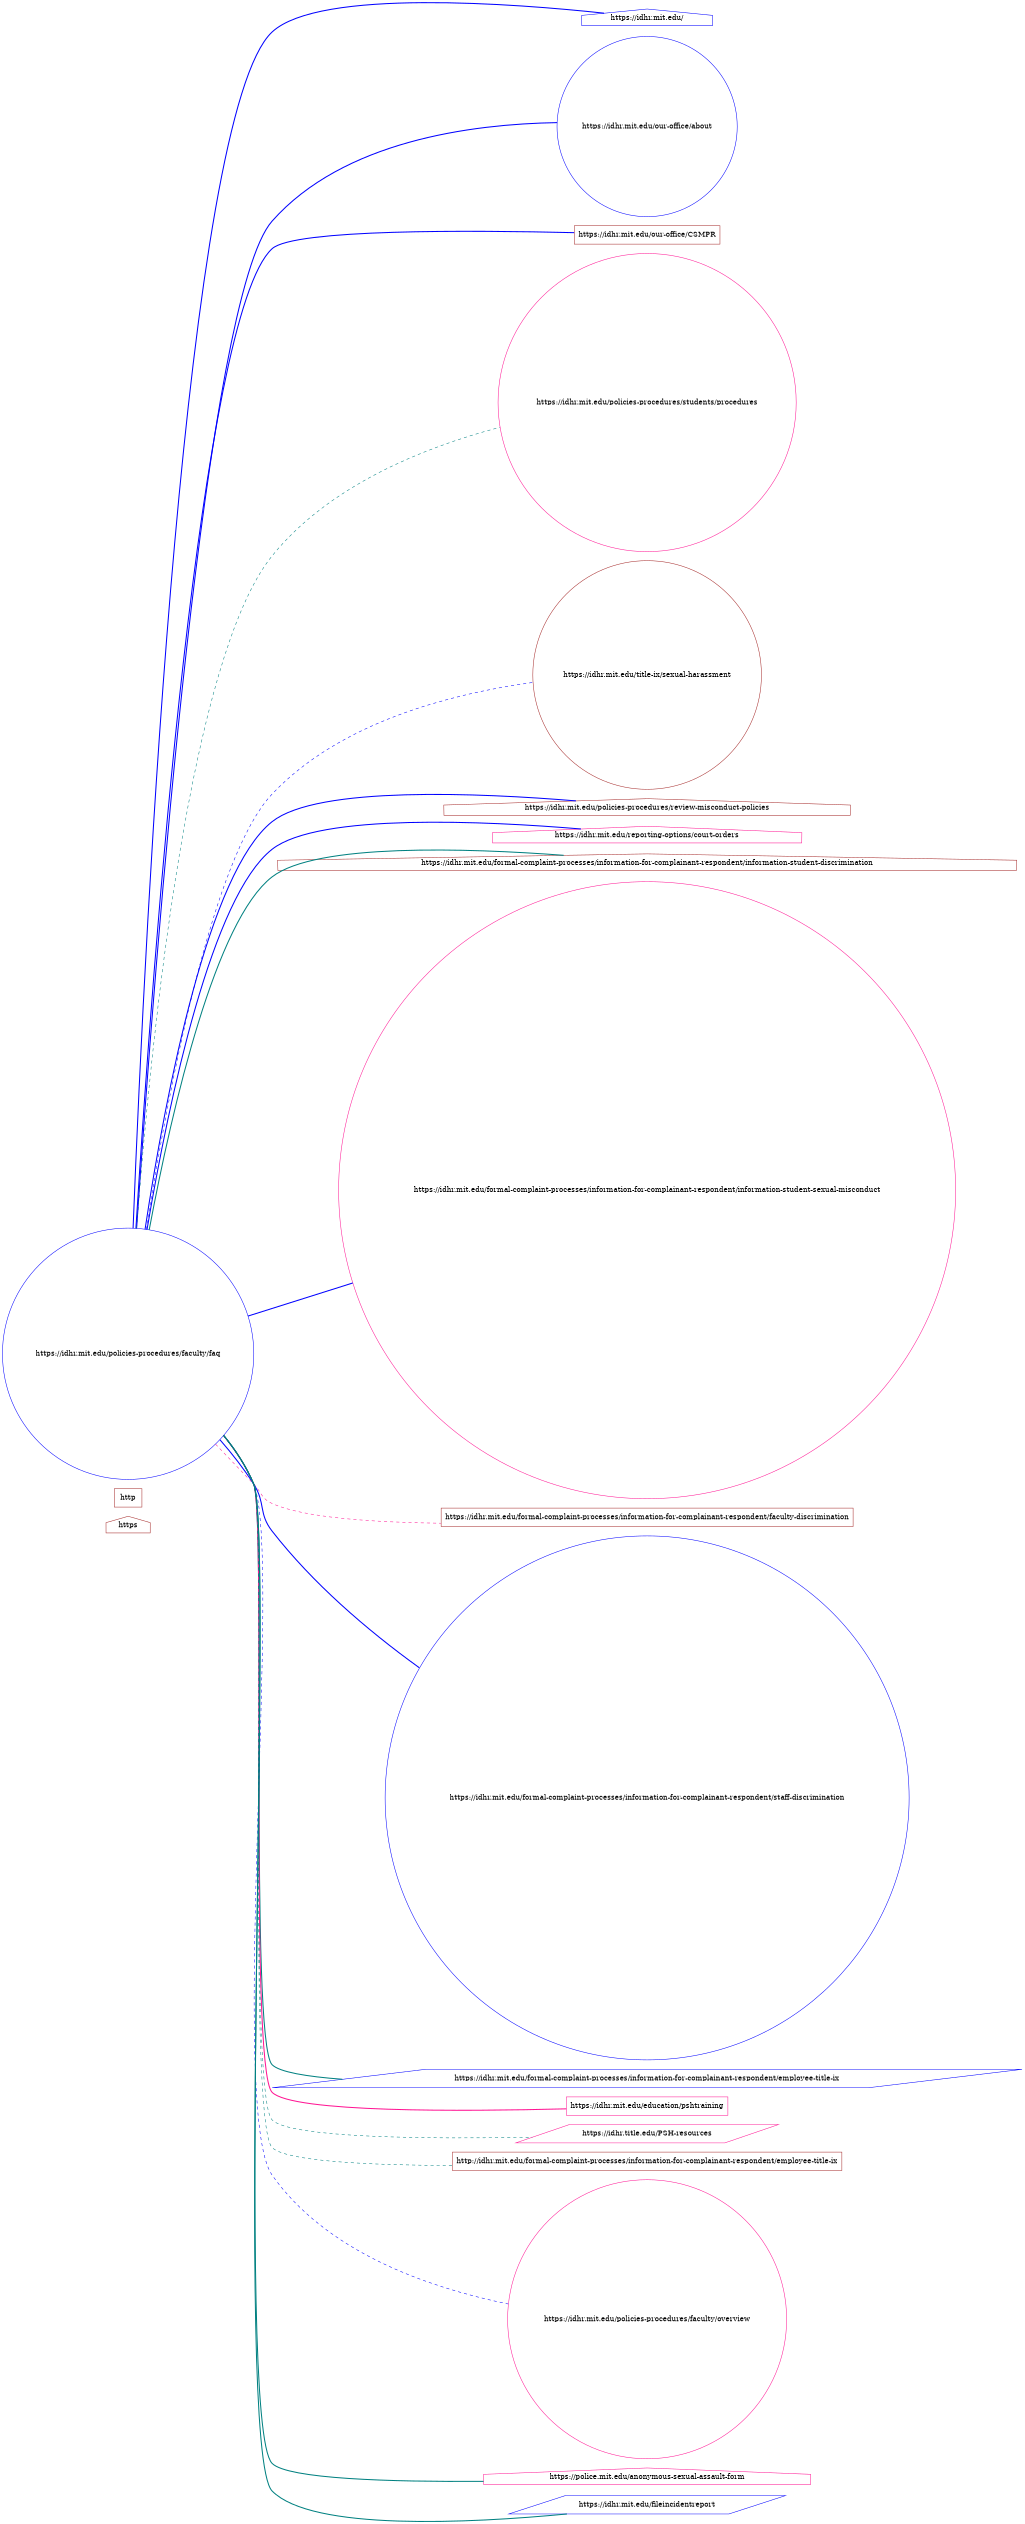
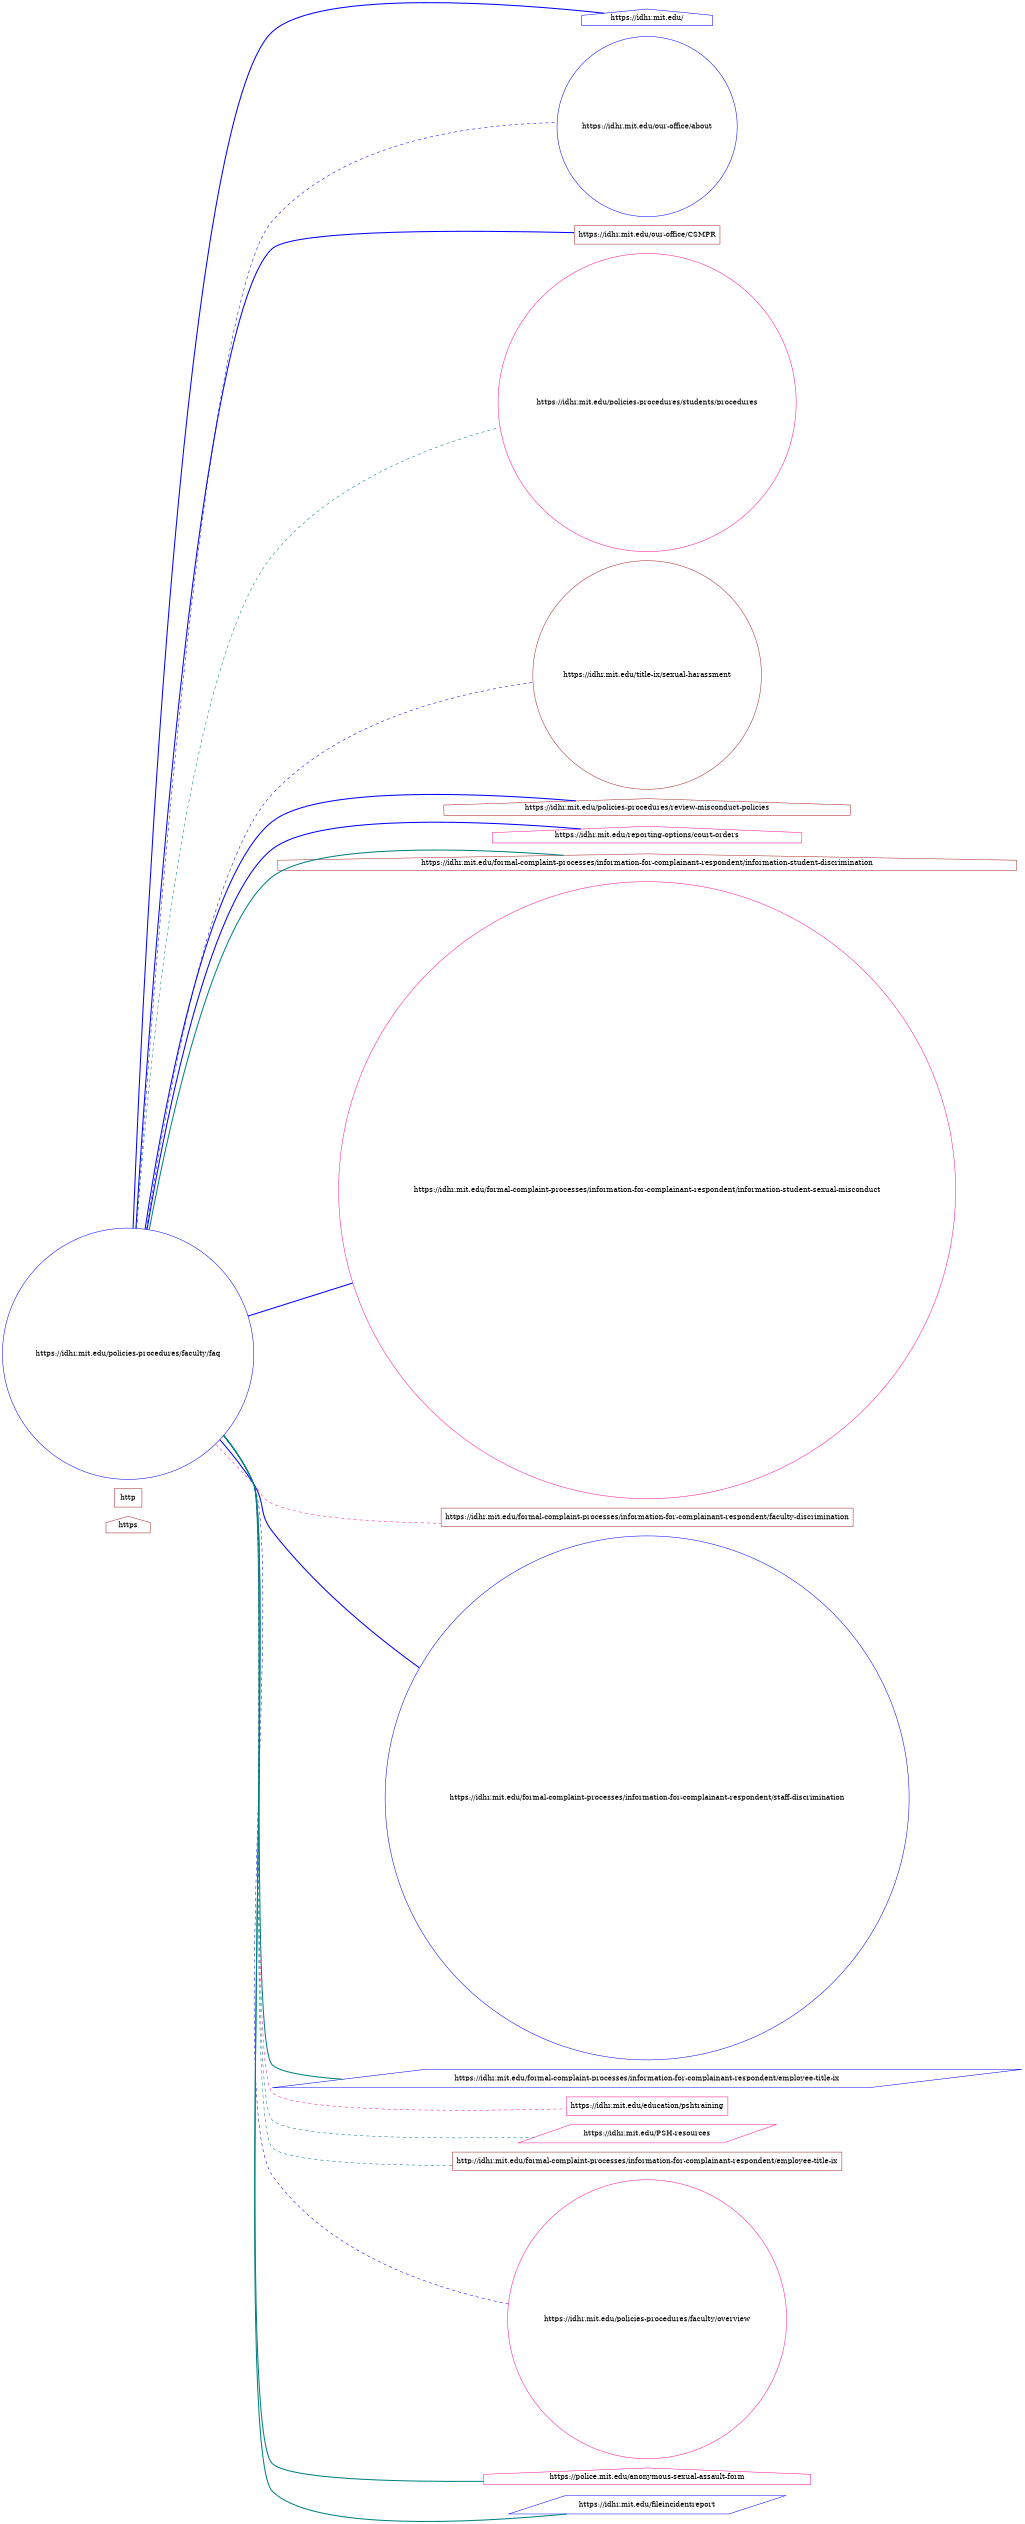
(241, 304) -> (241, 304)
(268, 2076) -> (268, 2076)
(647, 2134) -> (647, 2134)
